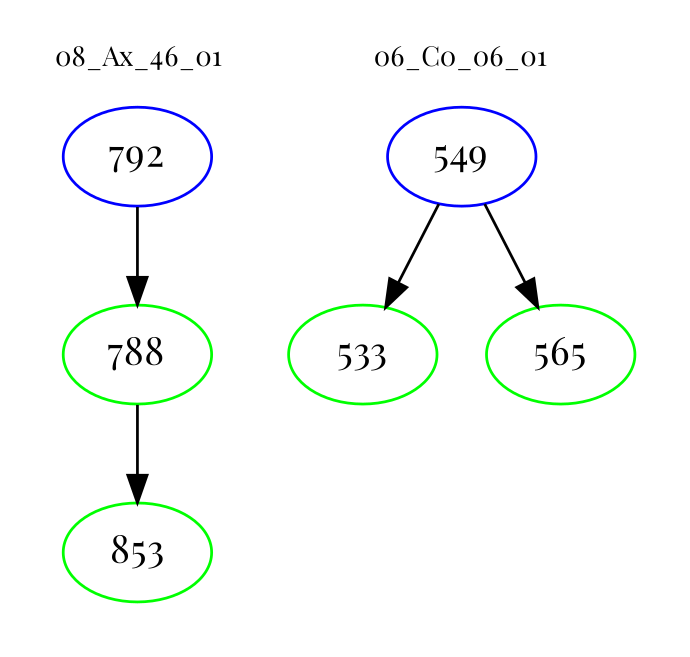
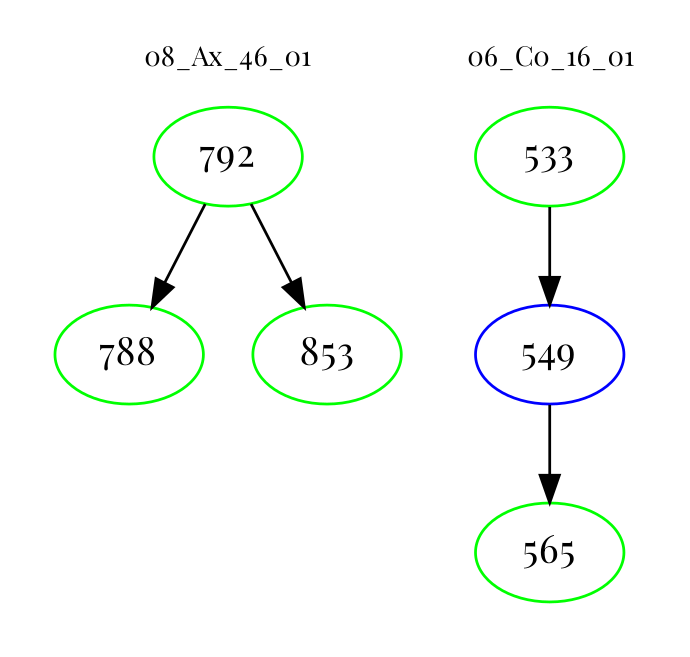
(462, 59) -> (551, 59)
(137, 157) -> (228, 157)
(419, 243) -> (550, 242)
(137, 440) -> (271, 243)
